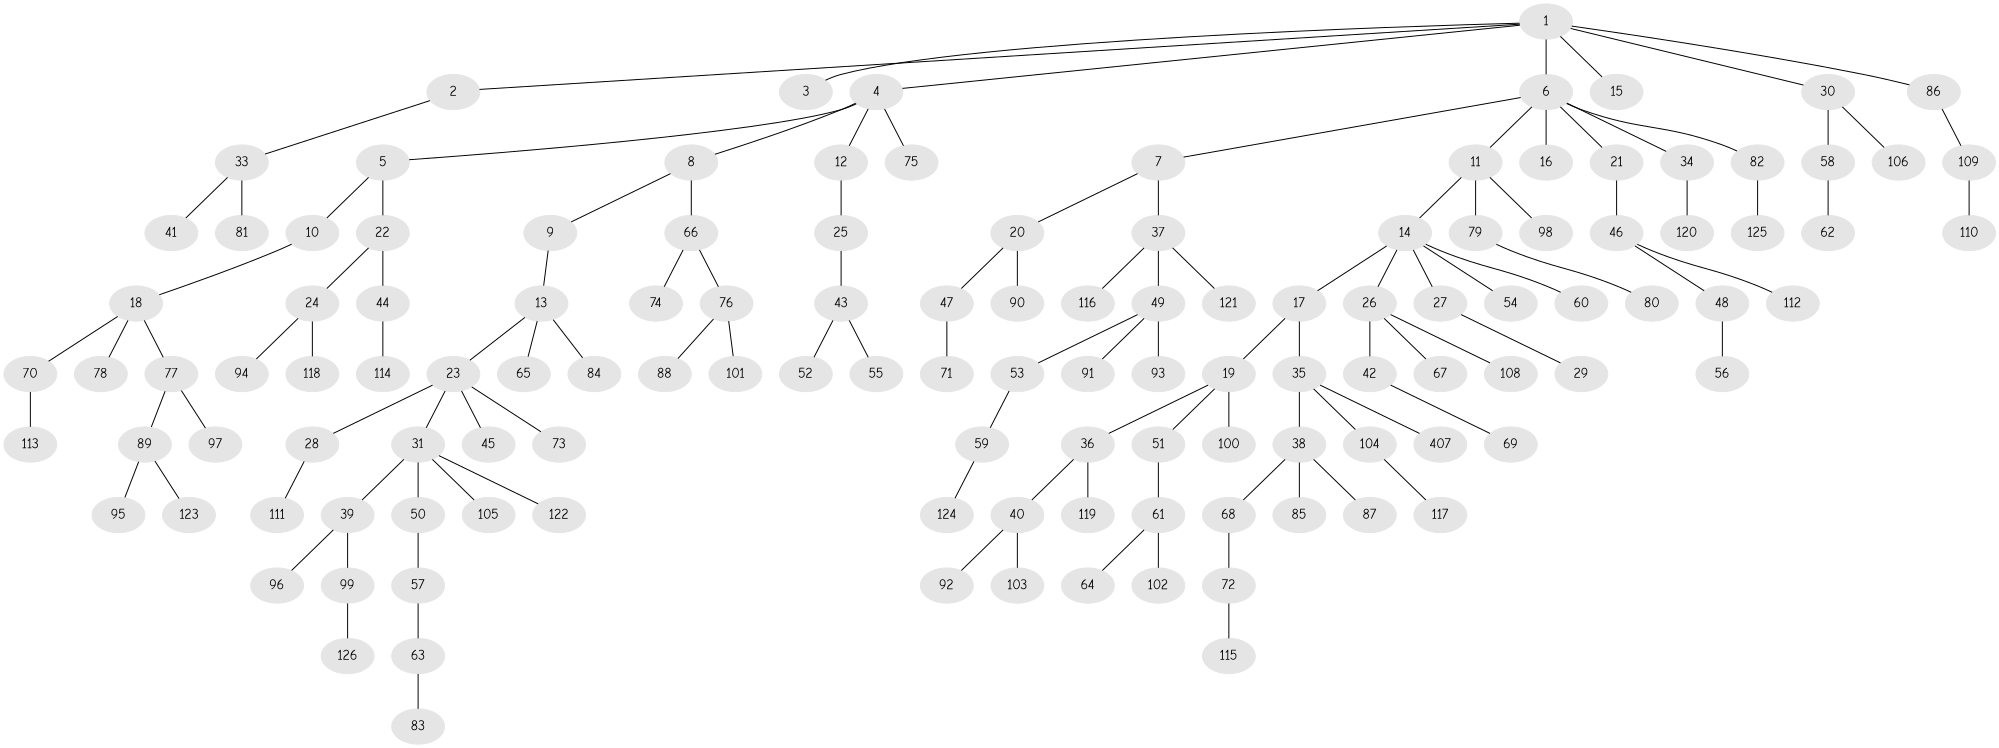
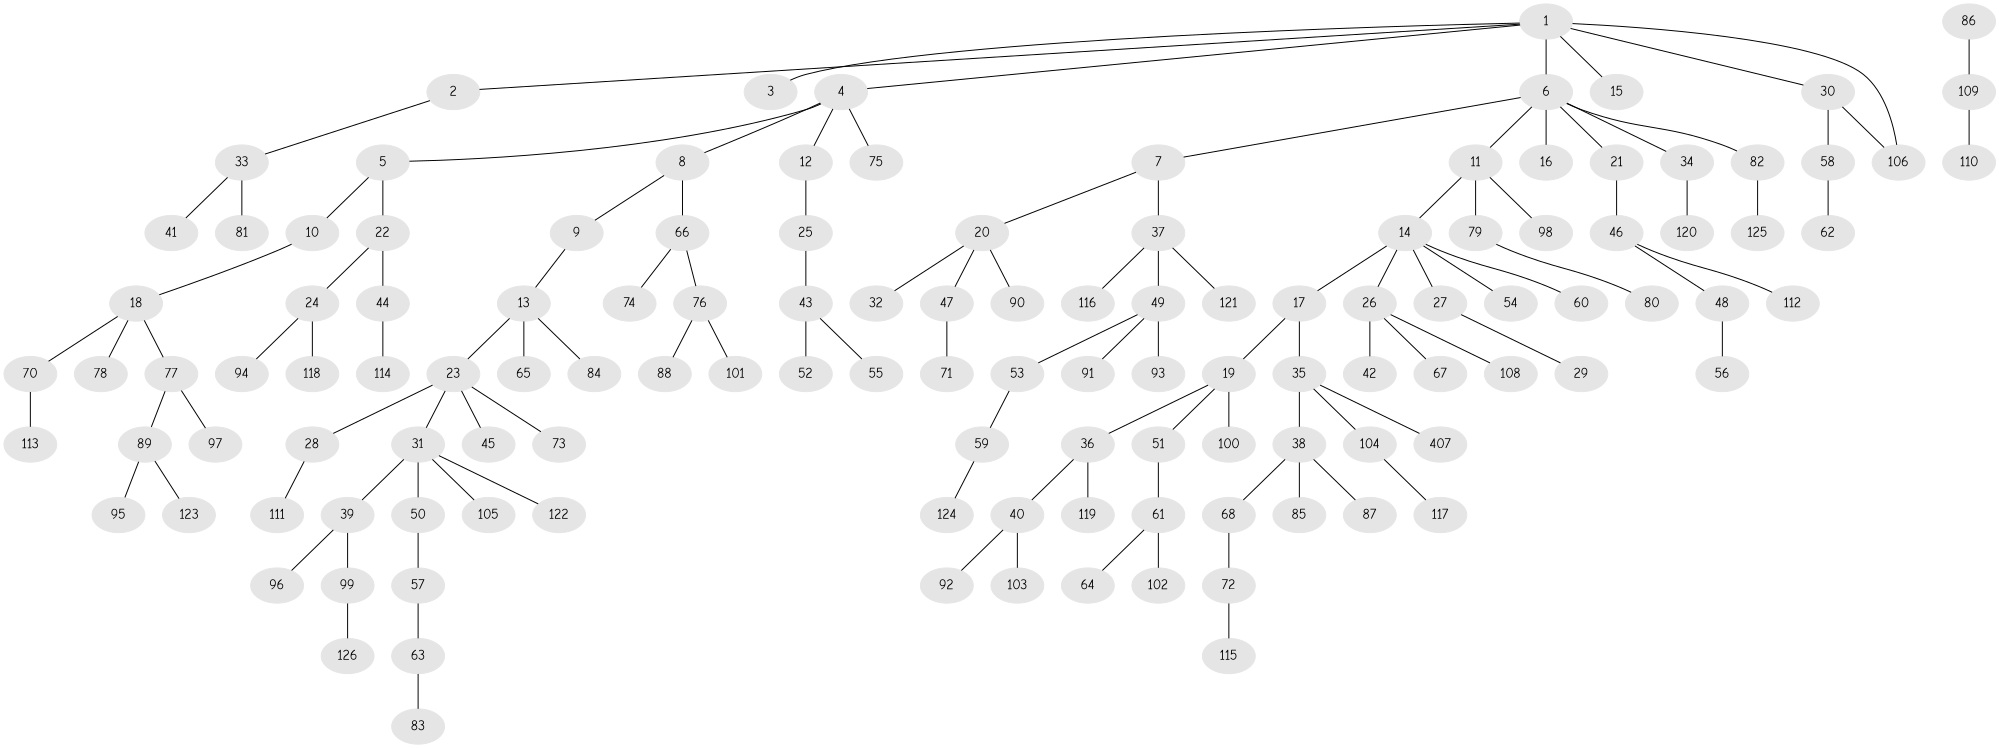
(1741, 52) -> (1760, 42)
none -> (876, 304)
(1511, 445) -> none
